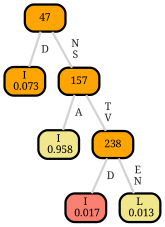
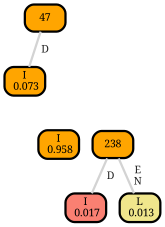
(79, 81) -> none
(59, 145) -> (59, 145)
